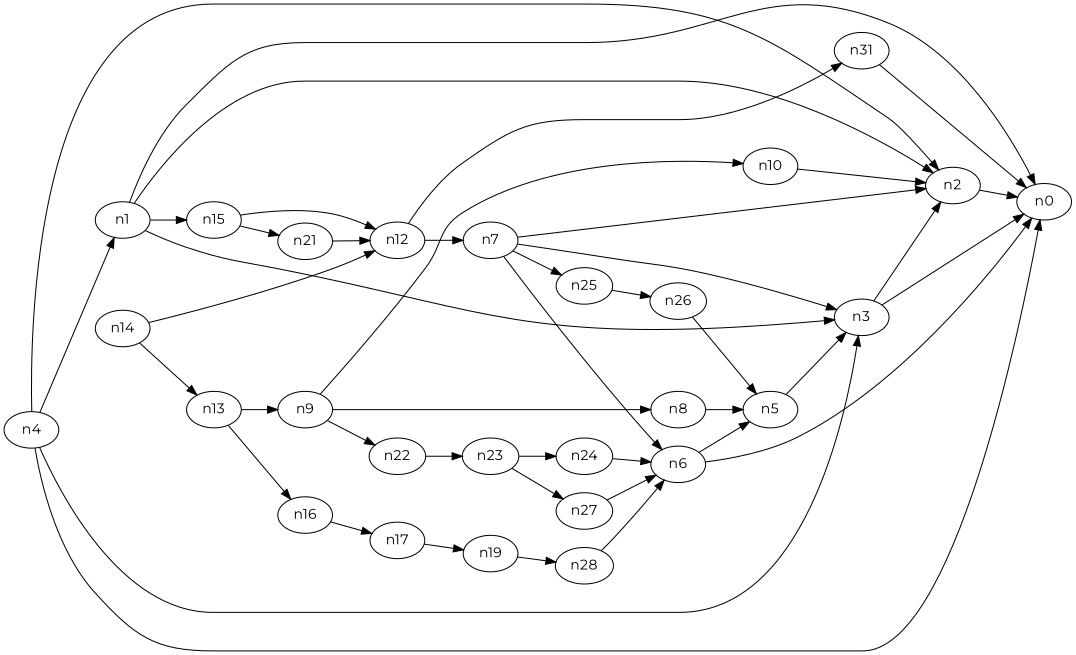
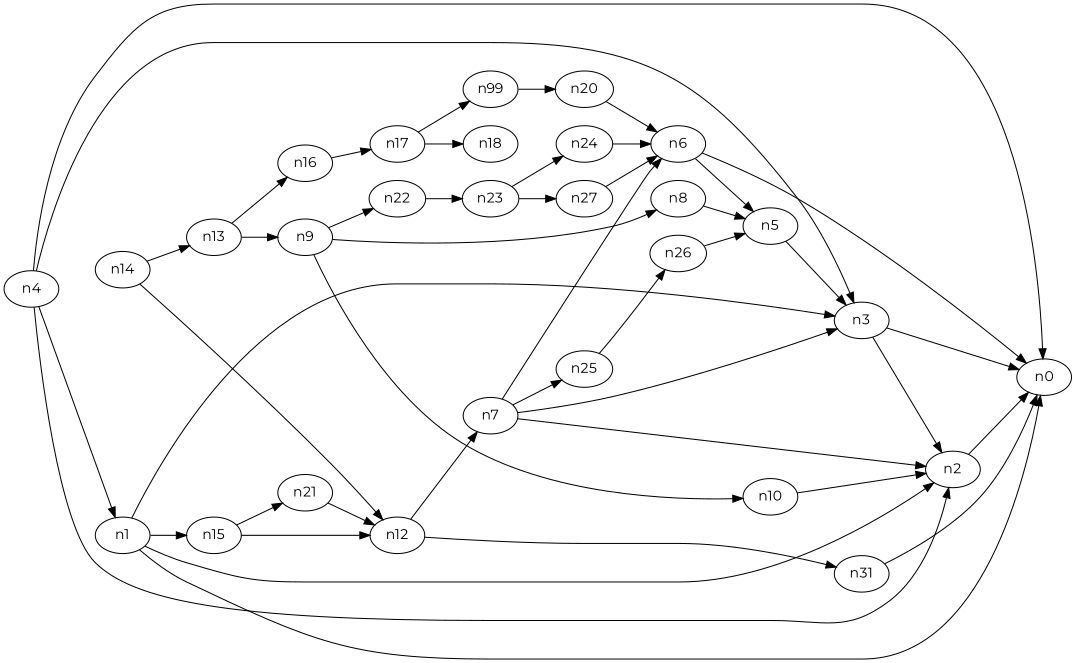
none -> (491, 144)
(491, 554) -> (491, 89)
(584, 566) -> (584, 89)
